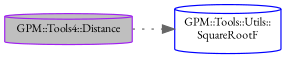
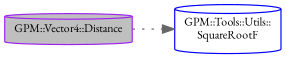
(68, 29) -> (68, 29)
